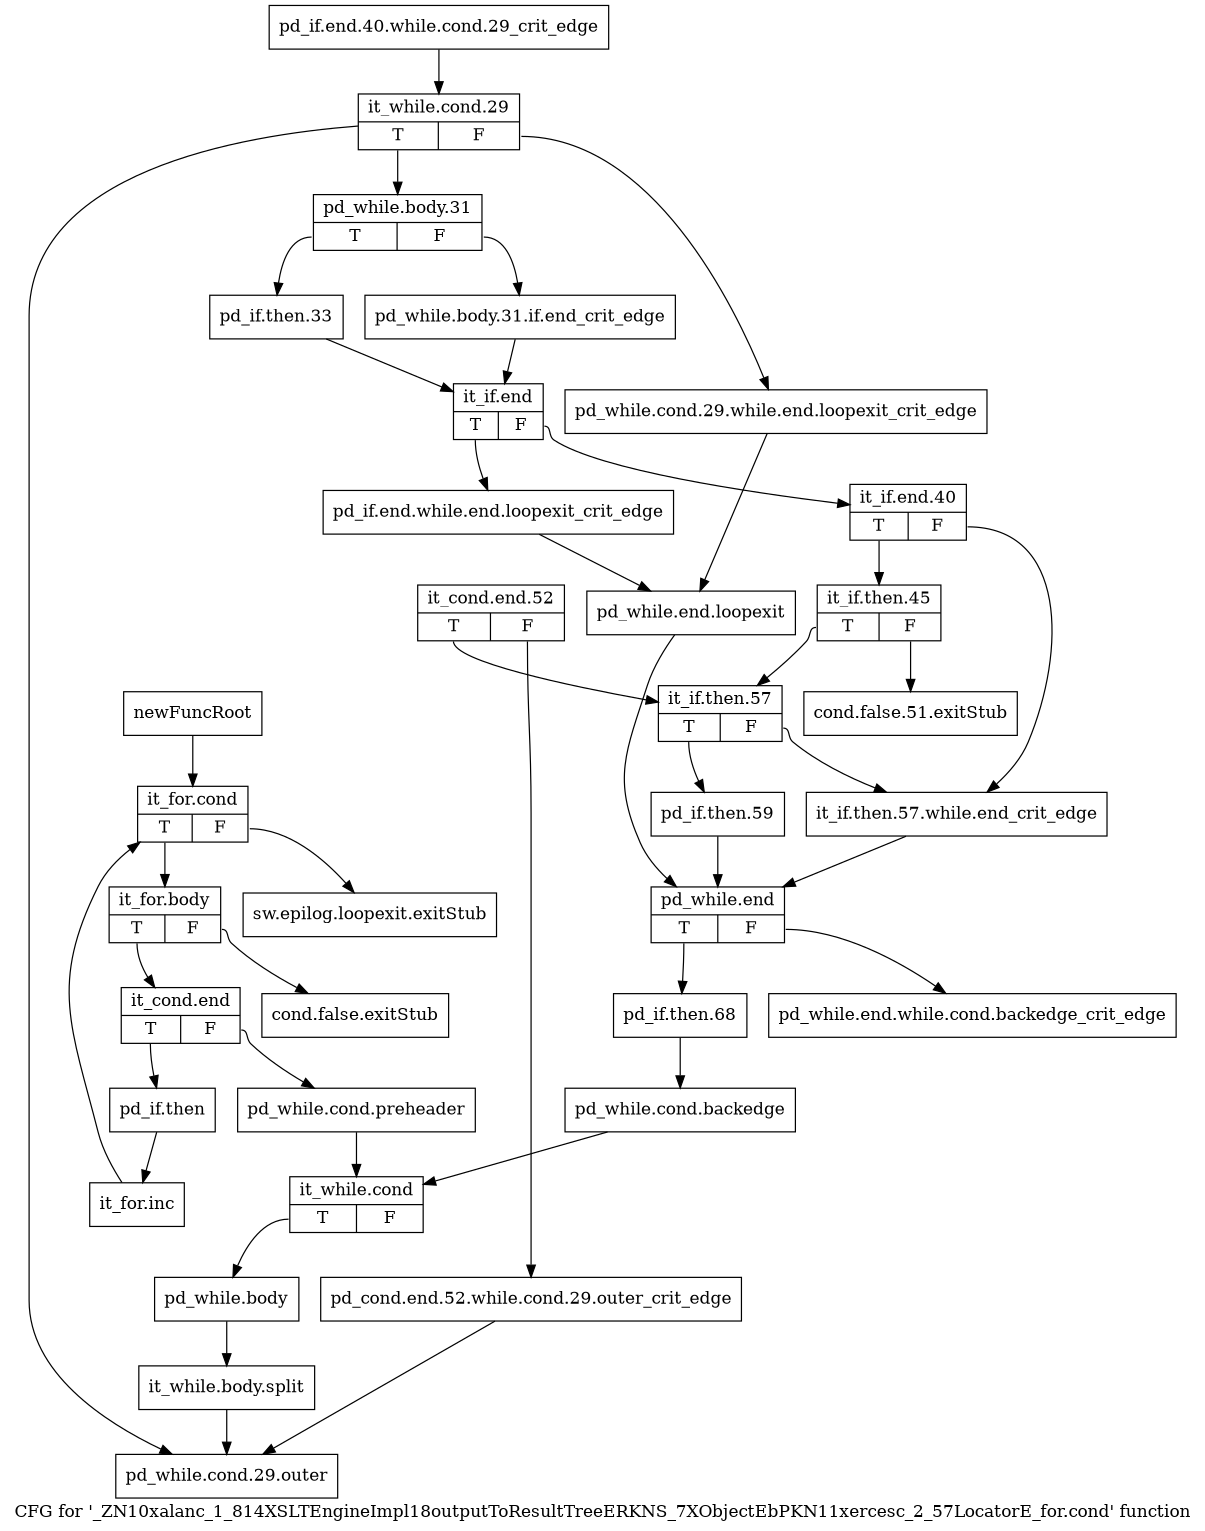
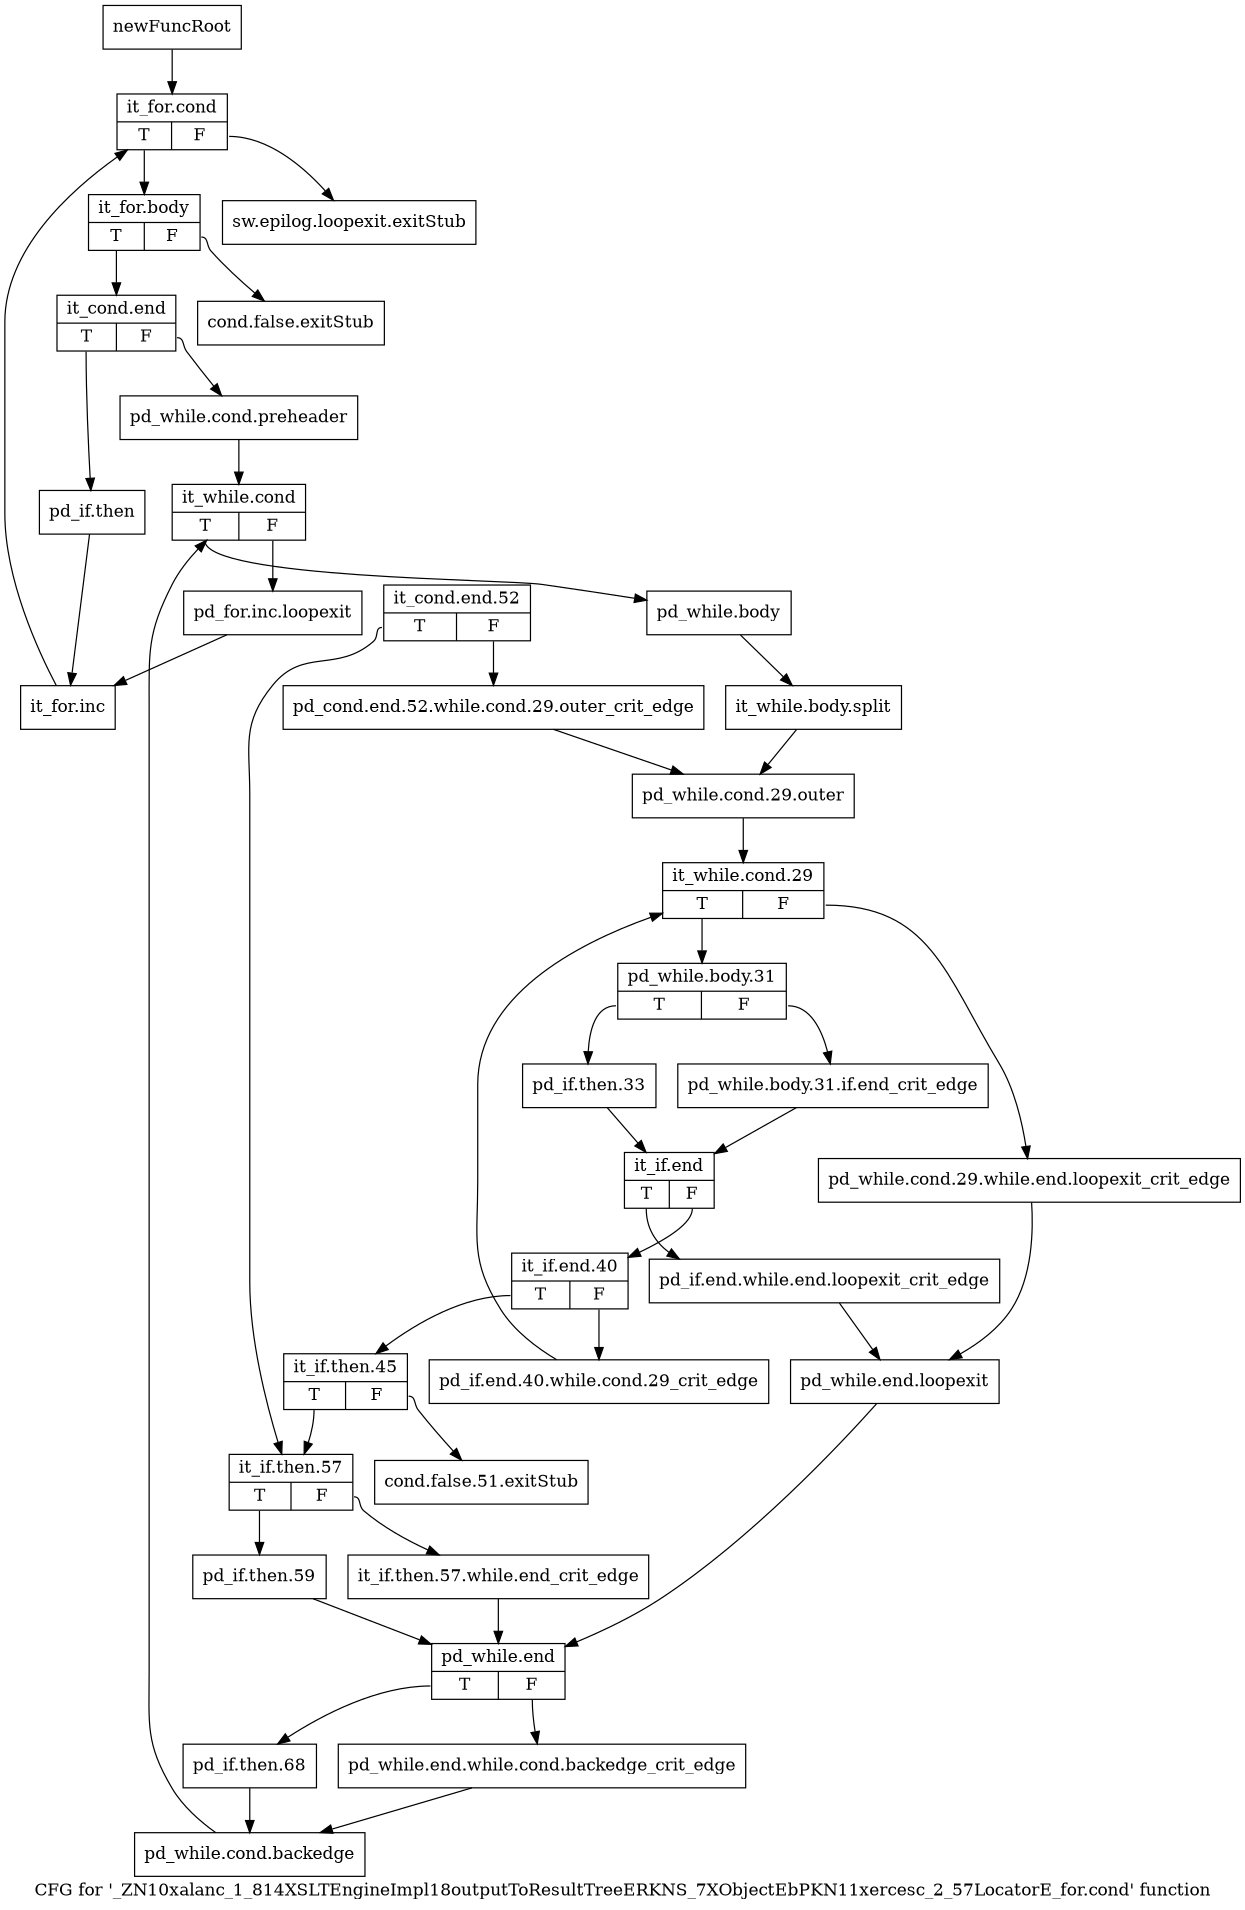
none -> (273, 613)
(1052, 639) -> (599, 1328)
(29, 705) -> (743, 834)
none -> (402, 1808)
